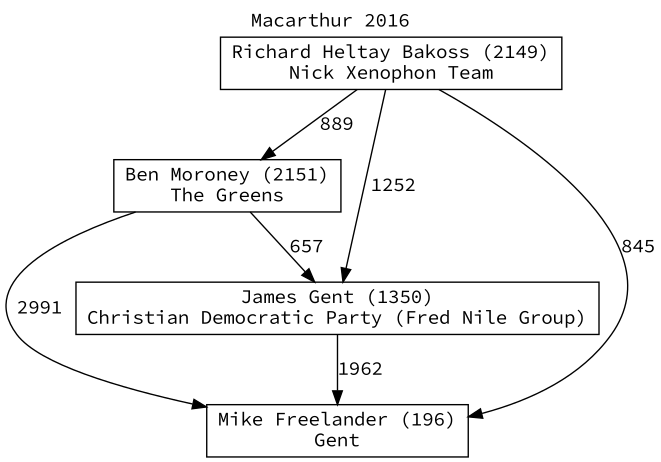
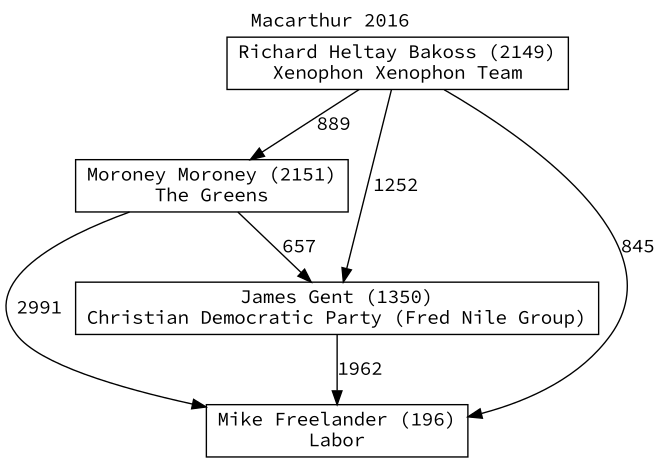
(391, 63) -> (398, 63)
(227, 186) -> (212, 186)
(337, 431) -> (337, 431)
